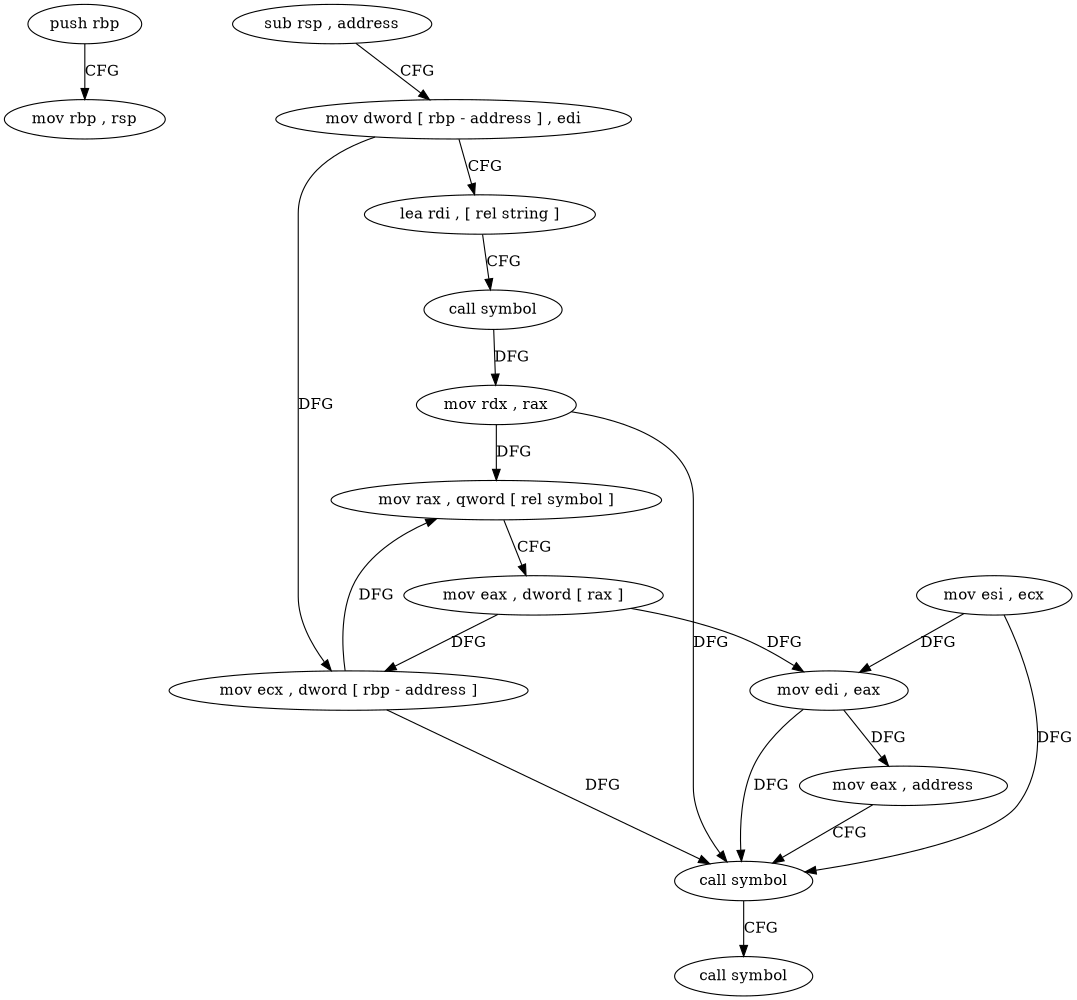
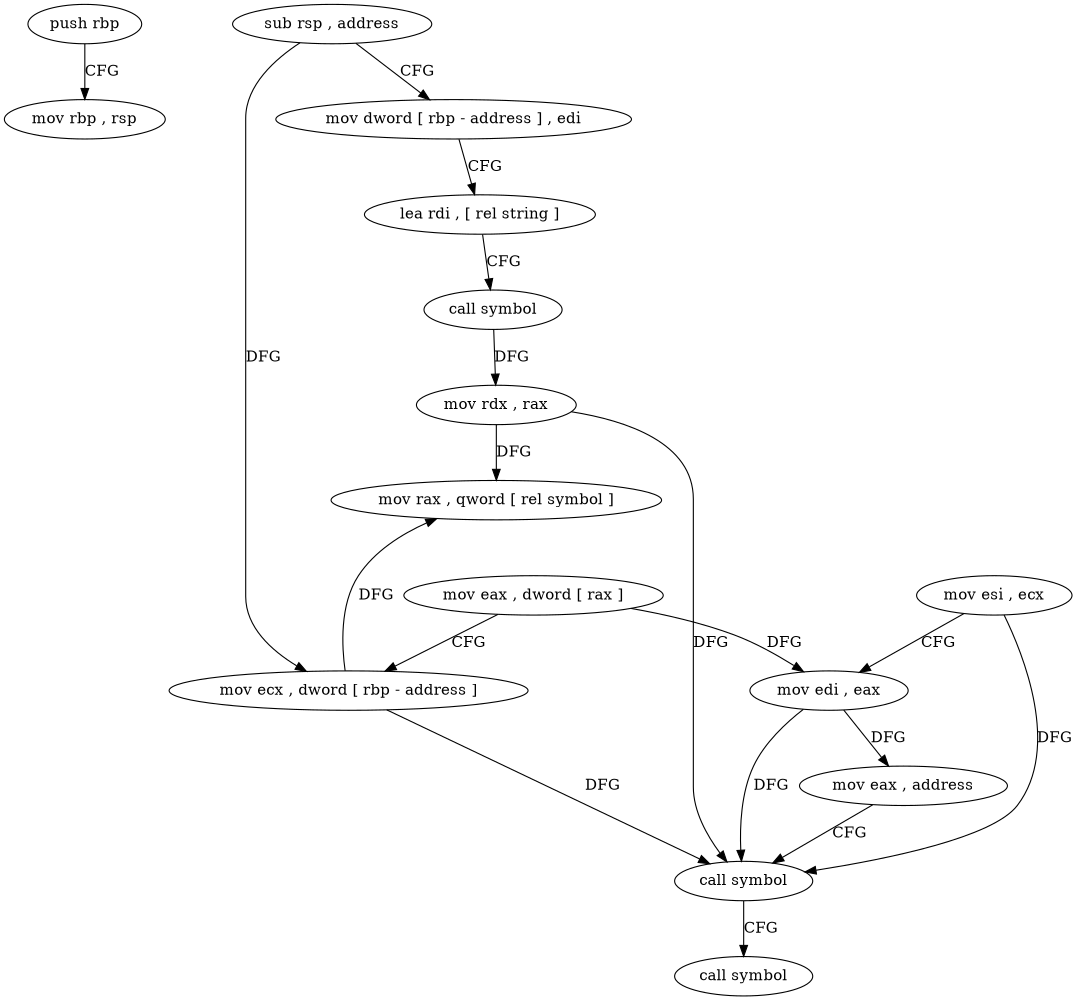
(298, 383) -> (246, 354)
(513, 542) -> none
(469, 643) -> (469, 643)
(938, 643) -> (938, 643)
